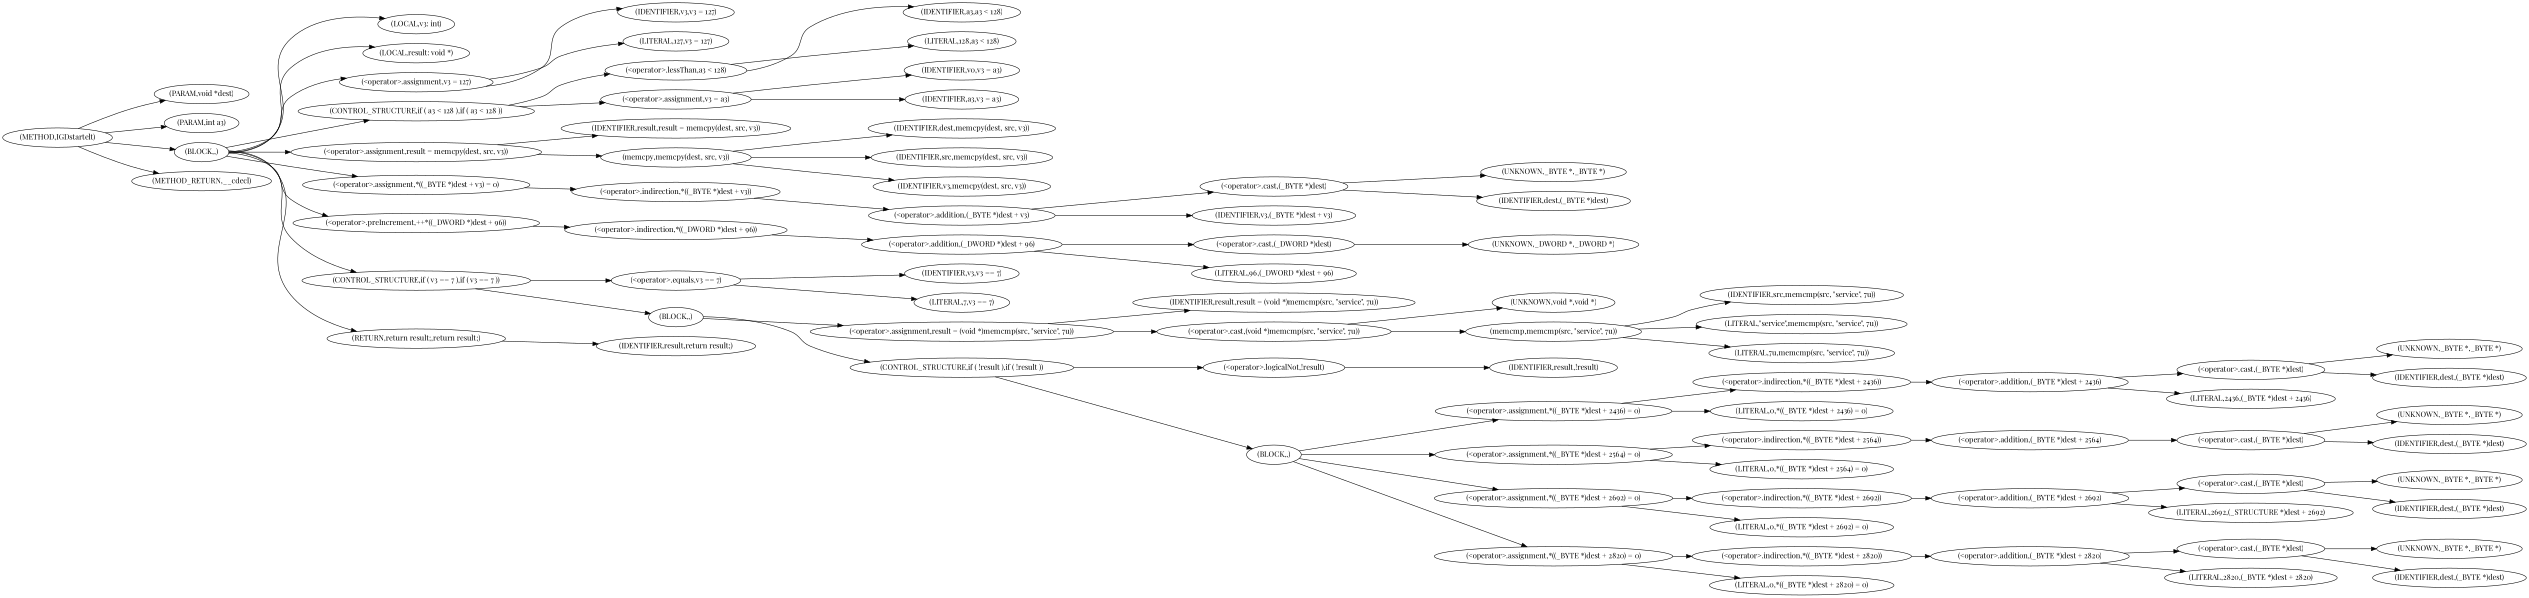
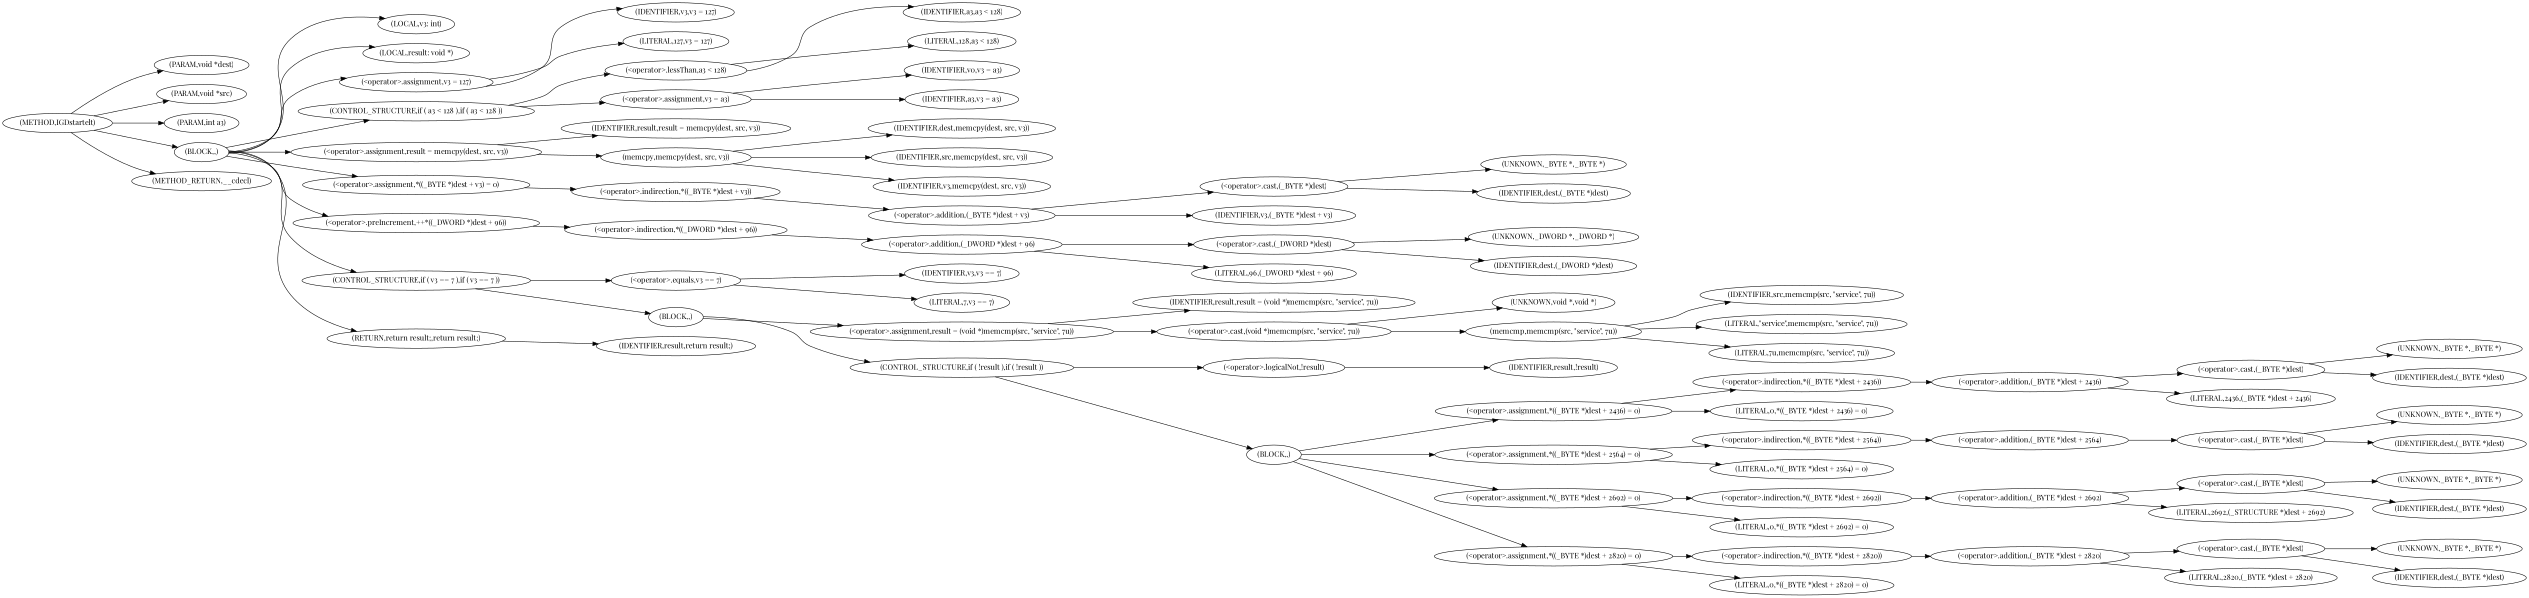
none -> (202, 94)
none -> (1554, 266)
